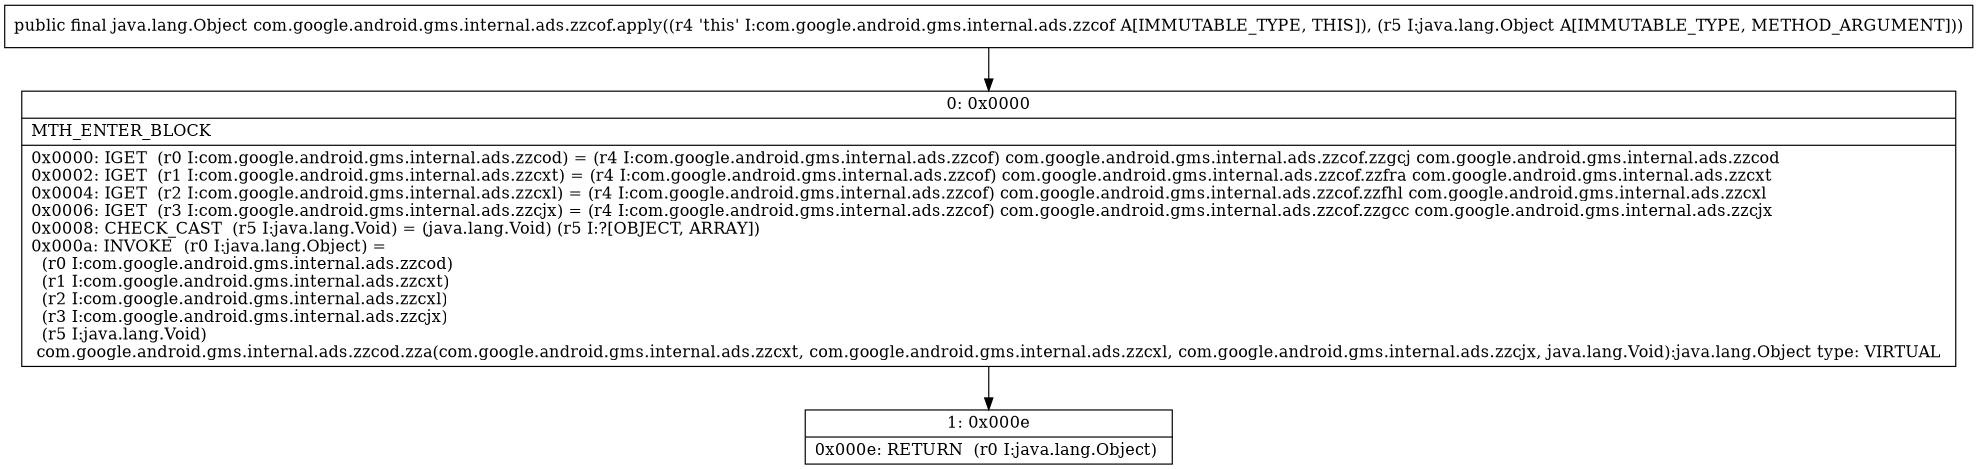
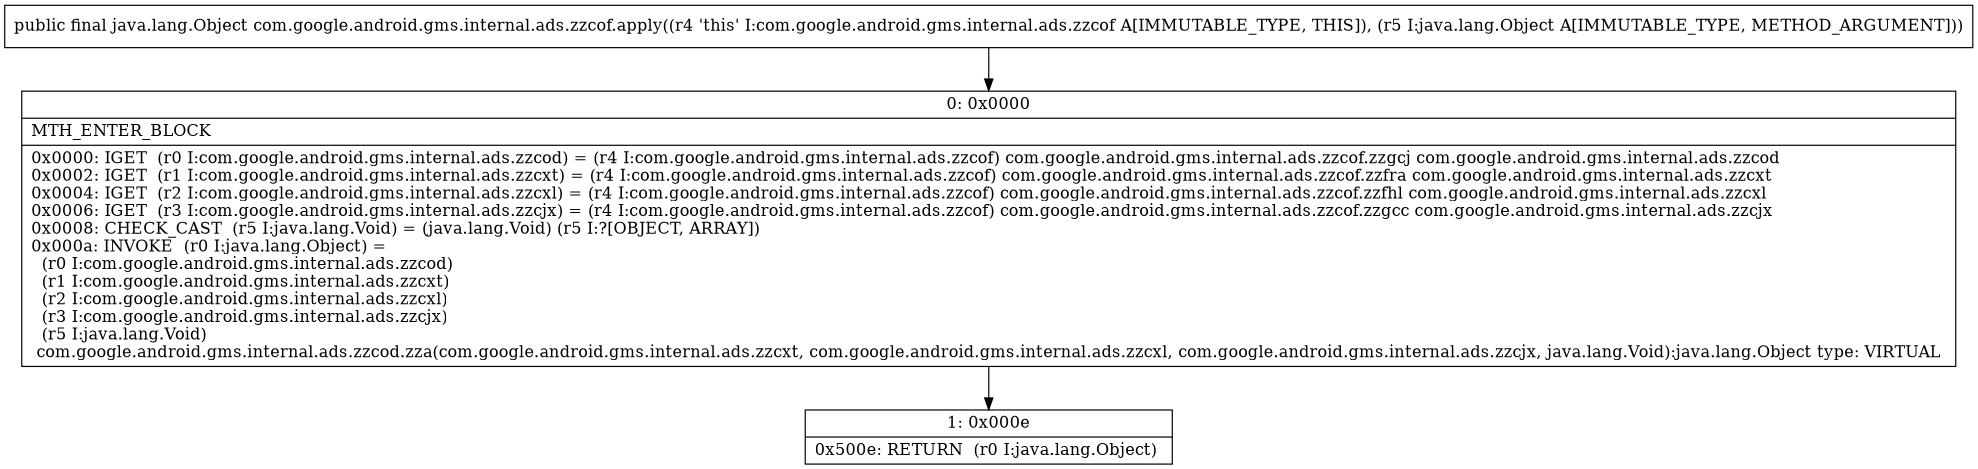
(989, 450) -> (989, 450)
